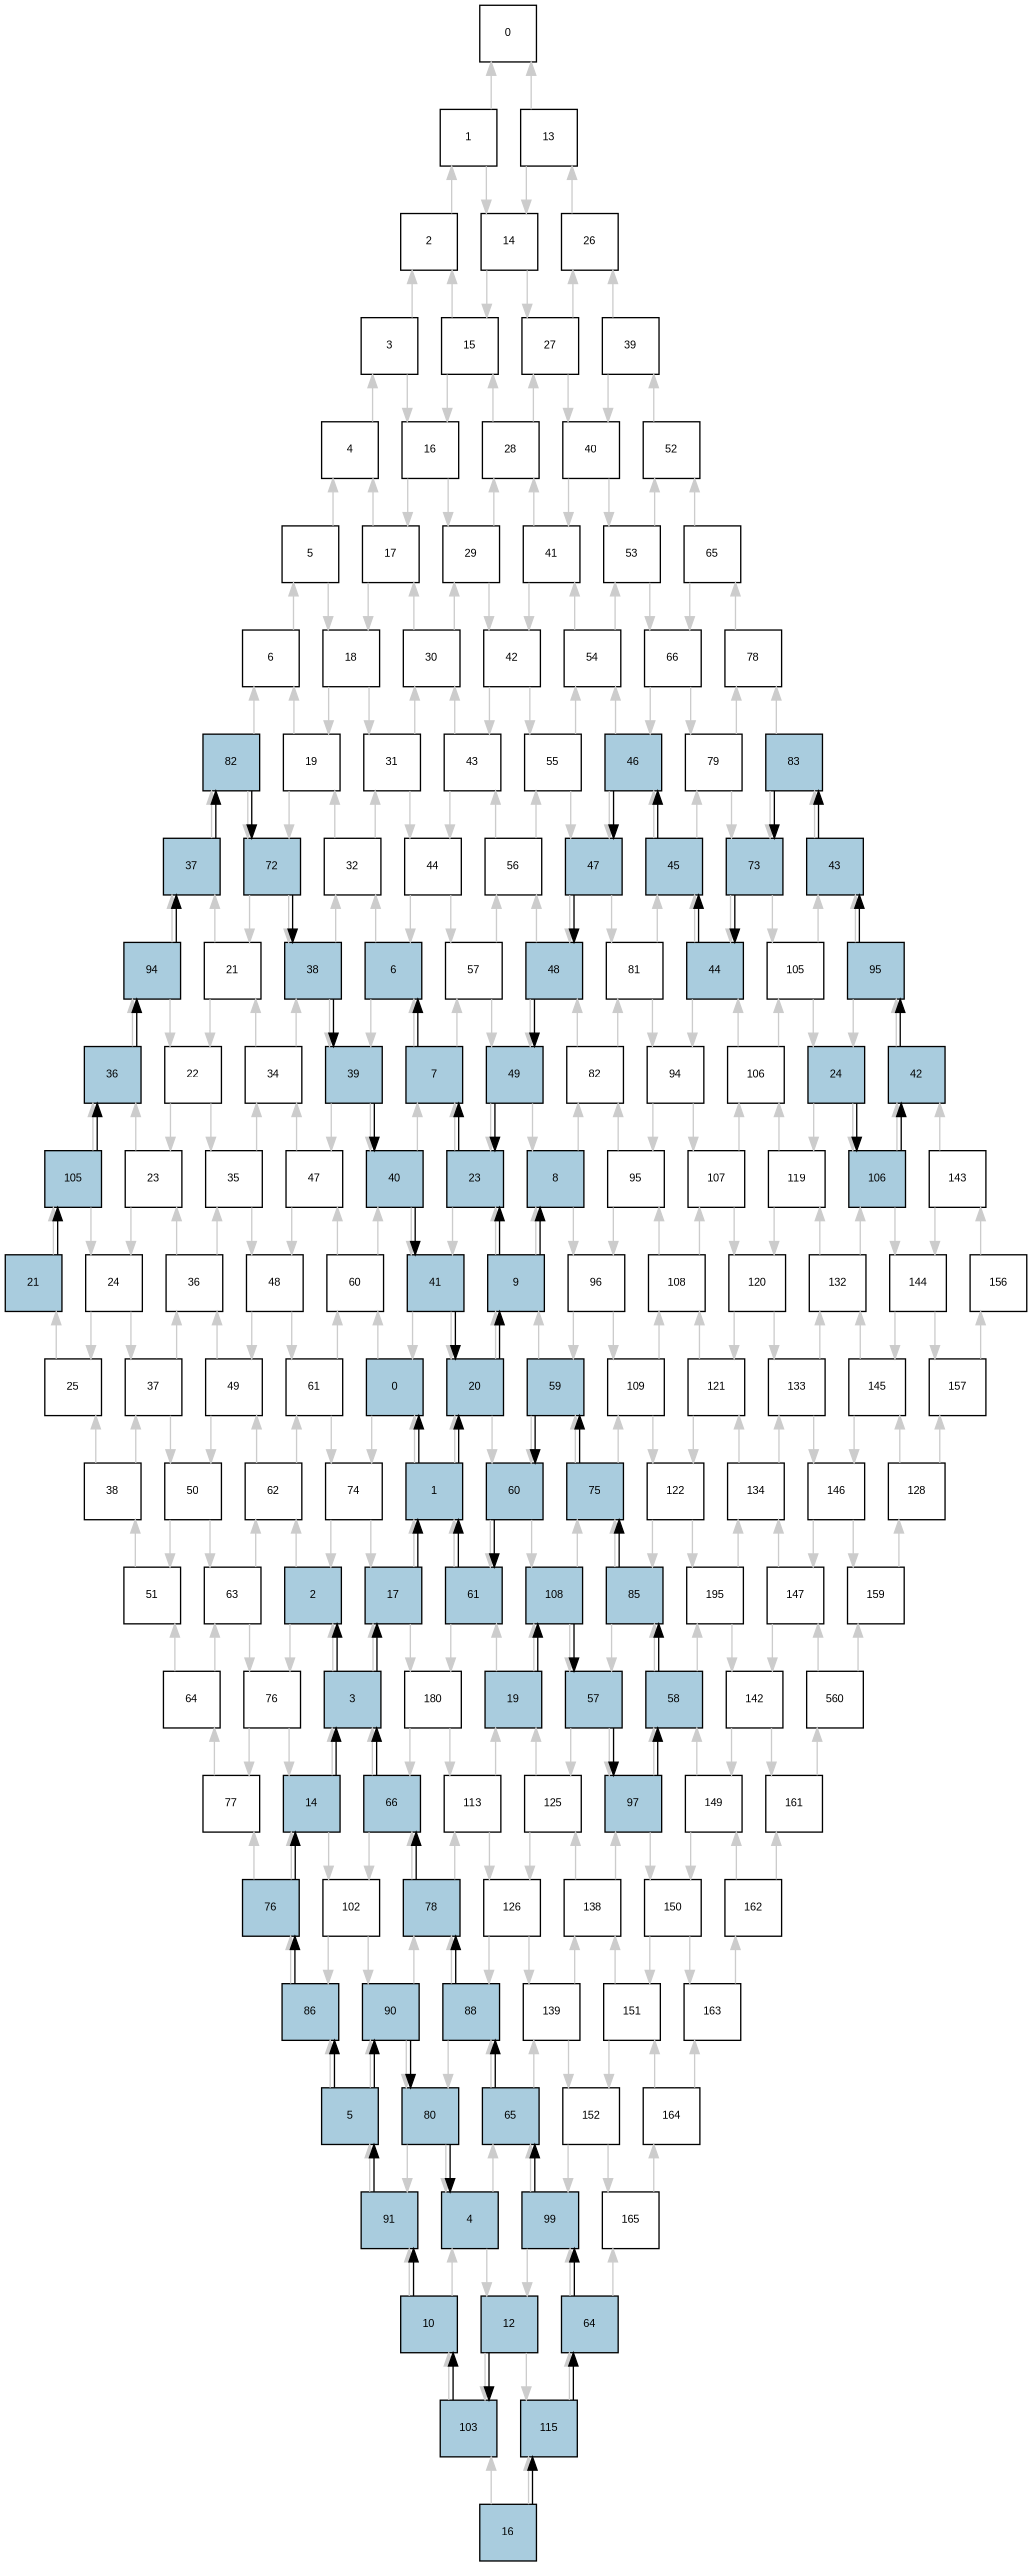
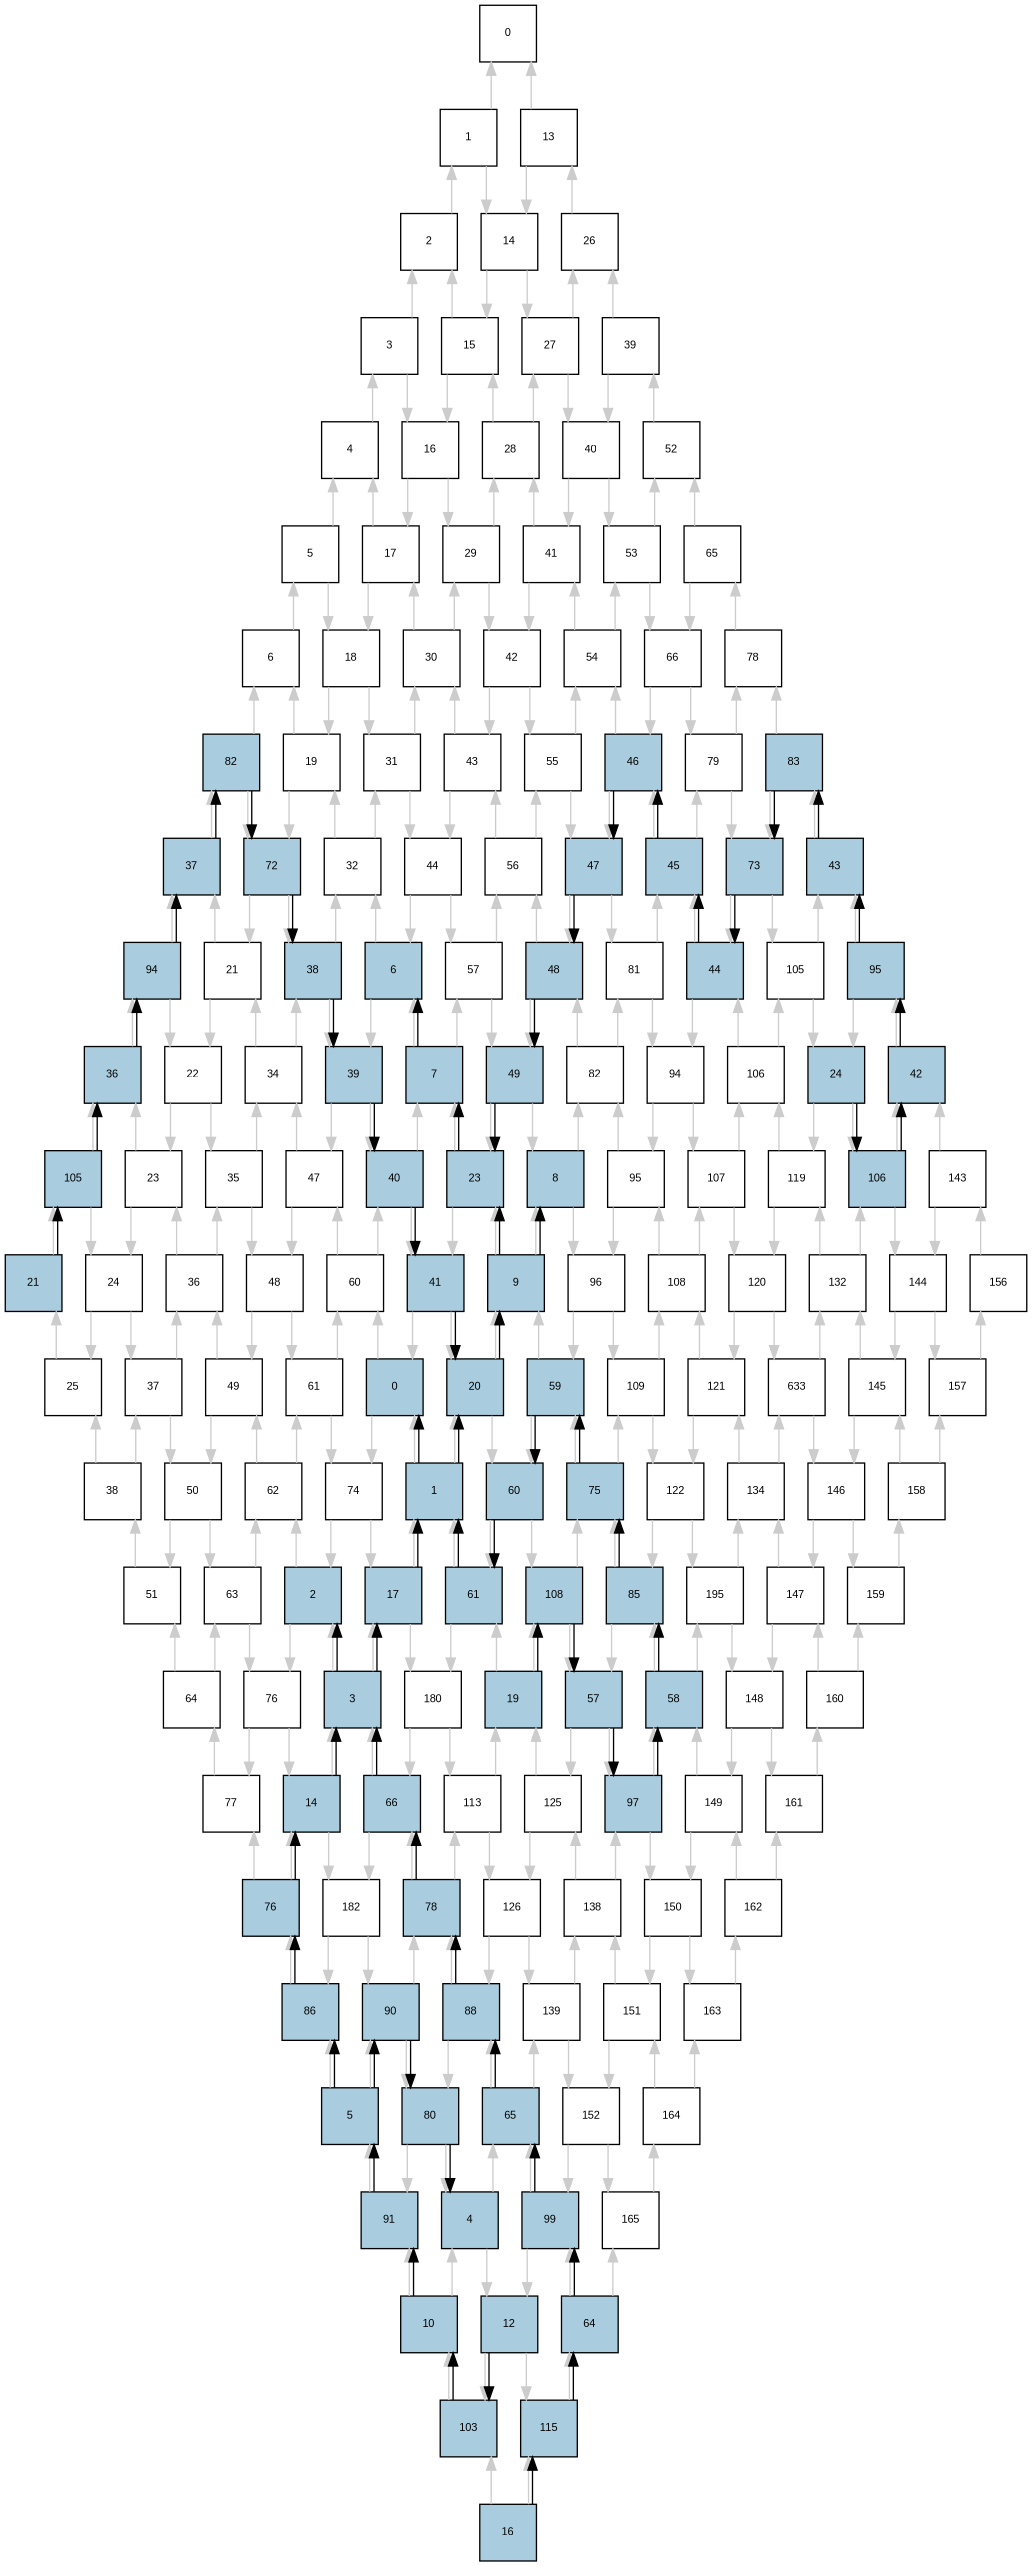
(797, 1387) -> (797, 1387)
(917, 1491) -> (917, 1491)
(755, 1700) -> (755, 1700)
(835, 1700) -> (835, 1700)
(351, 1908) -> (351, 1908)
